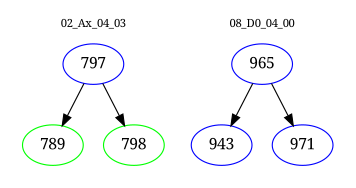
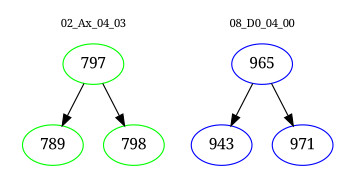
(93, 64) -> (93, 64)
